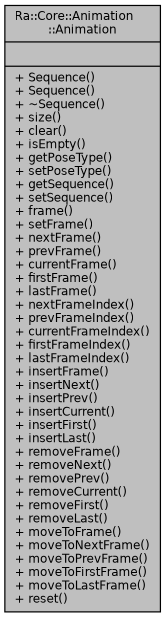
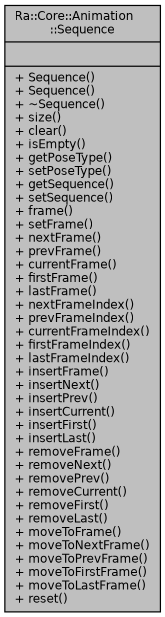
(83, 30) -> (83, 30)
